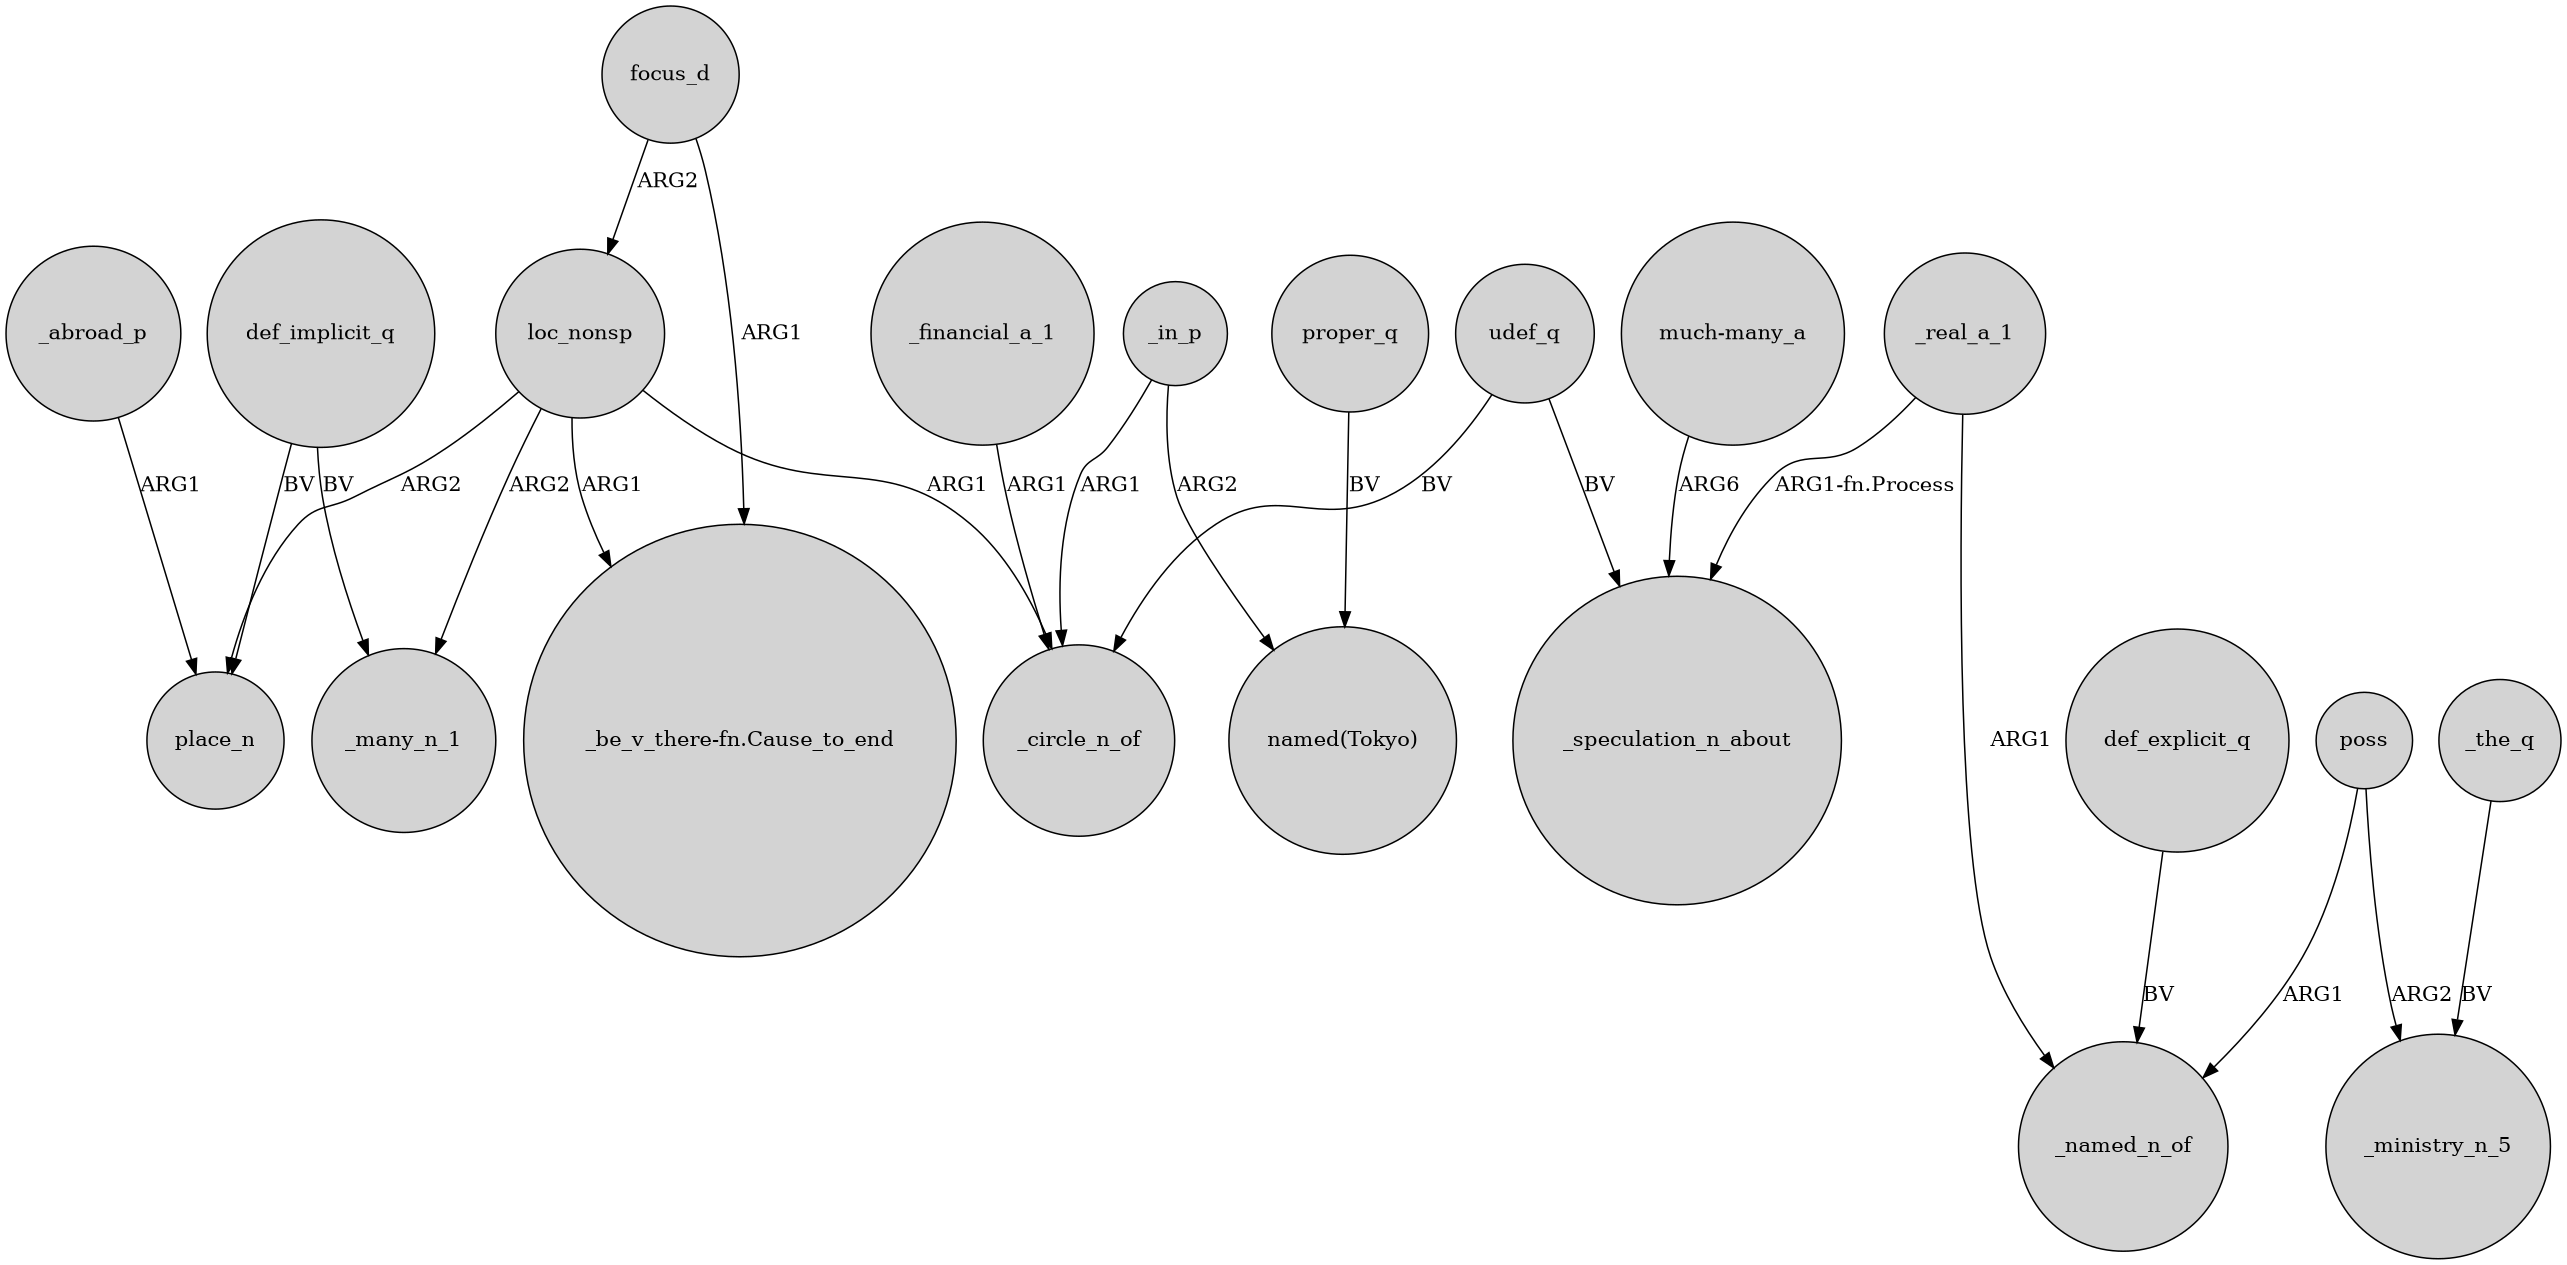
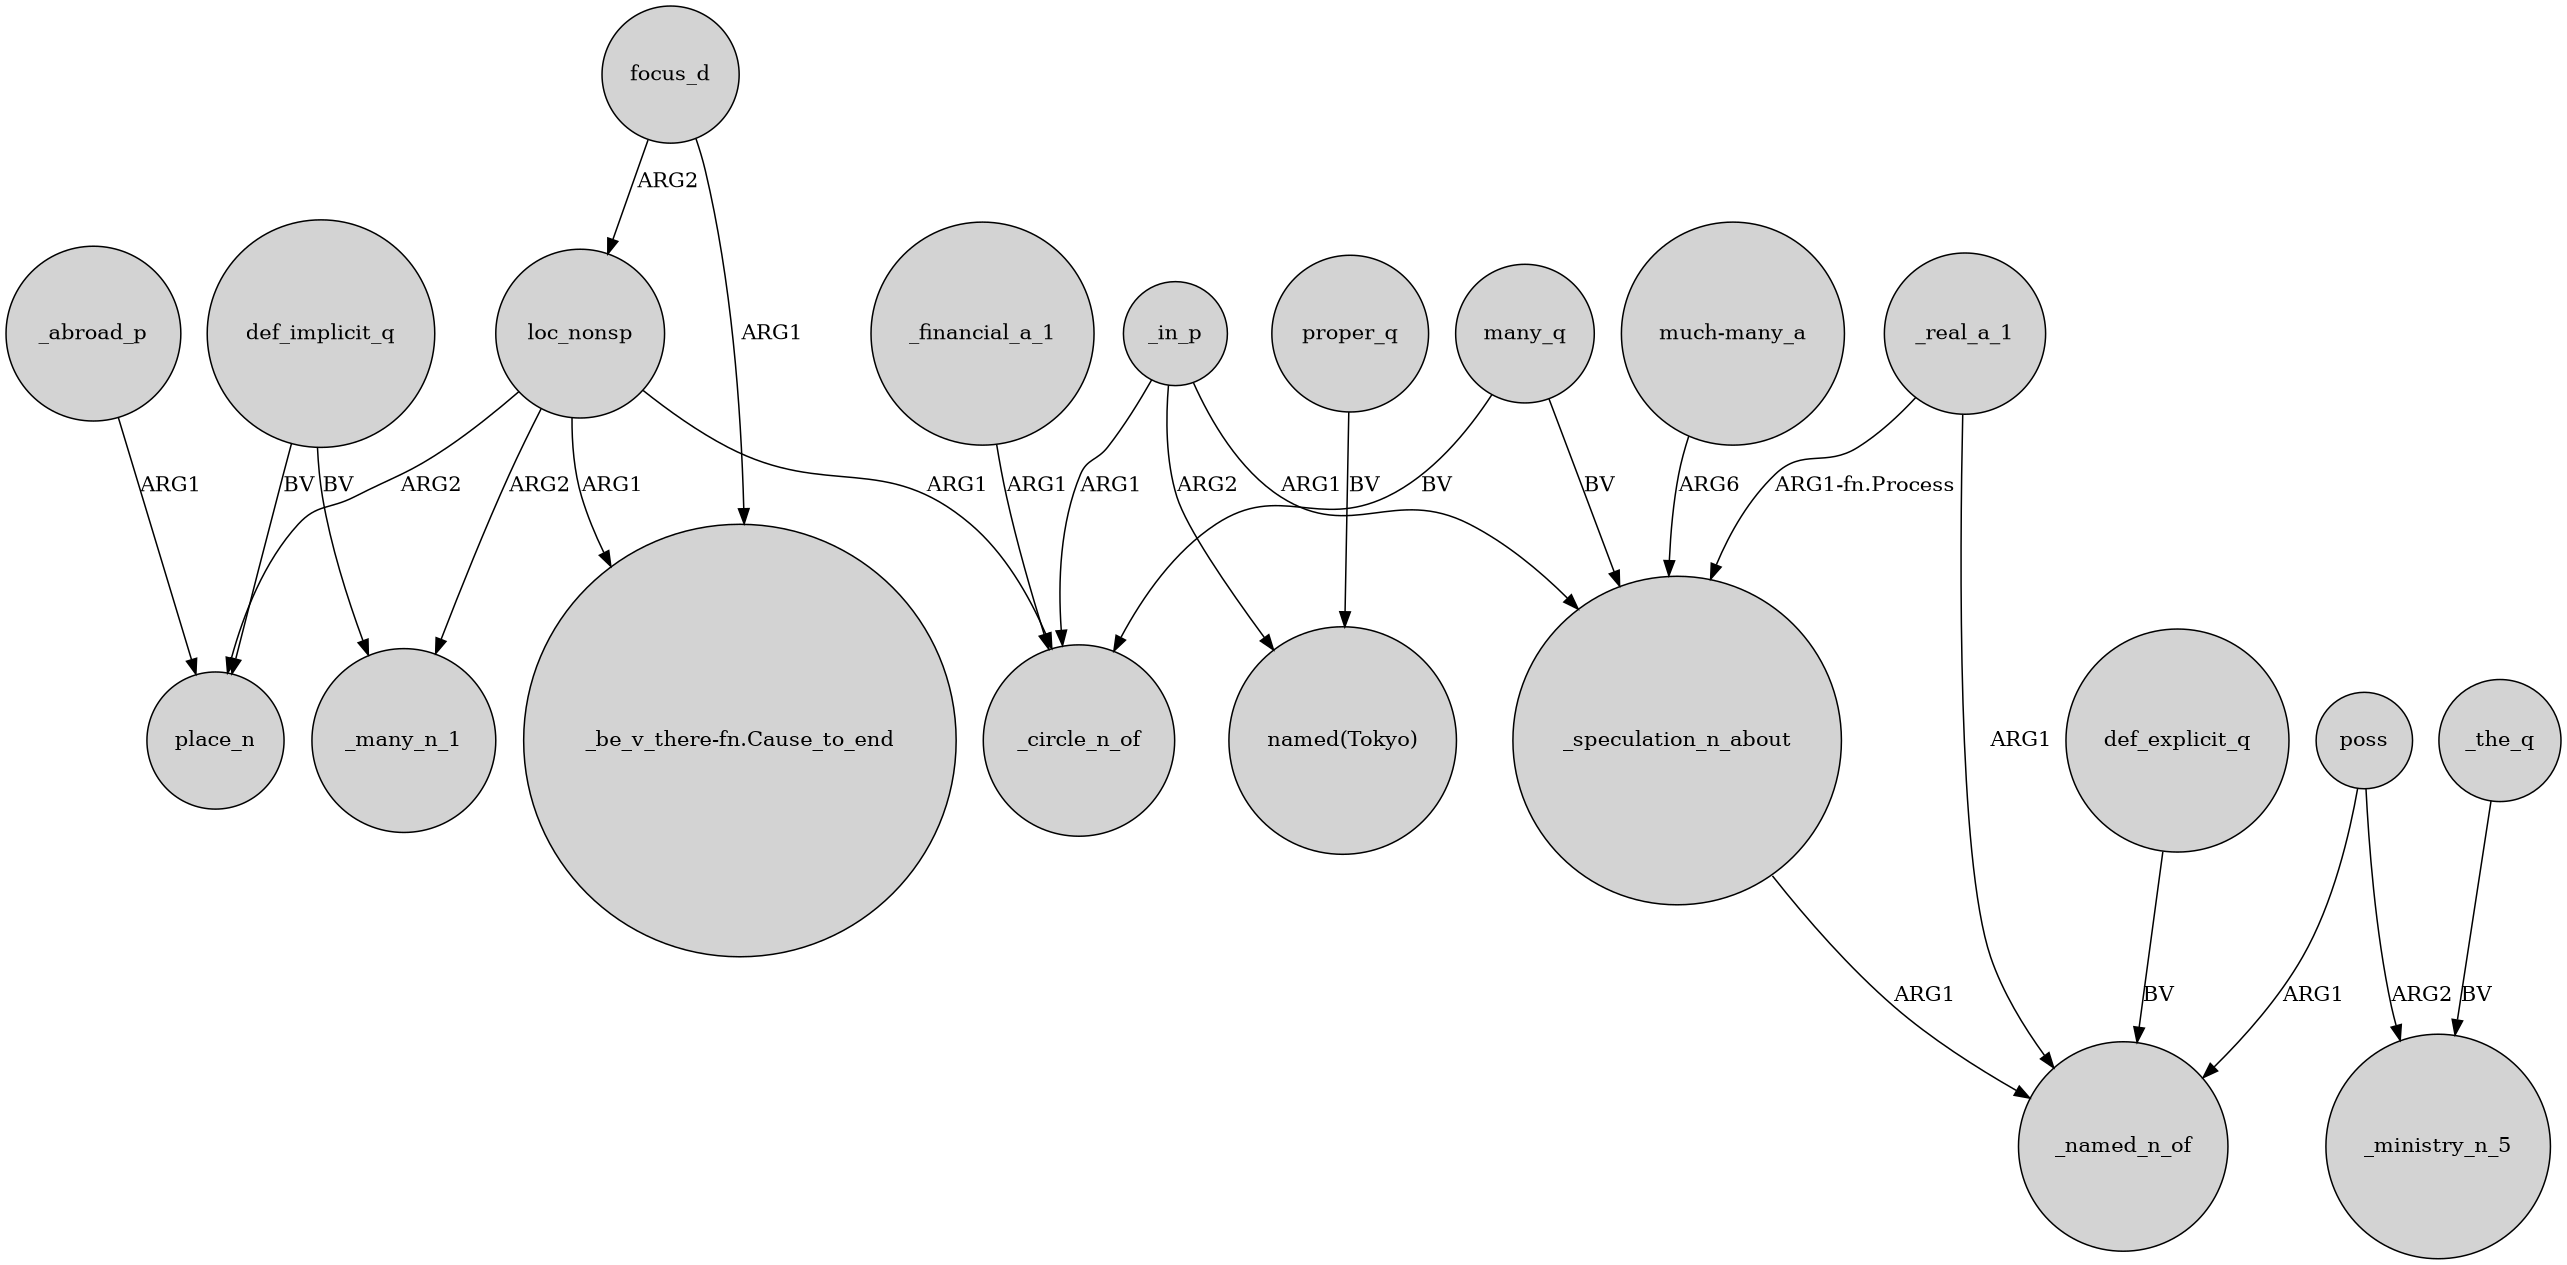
(1525, 334) -> (1525, 334)
none -> (1375, 513)
none -> (1883, 996)
